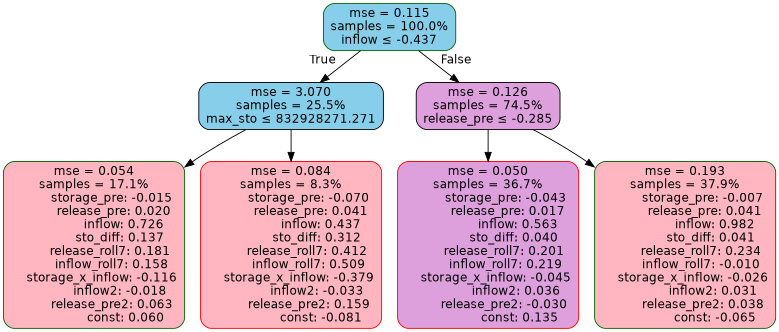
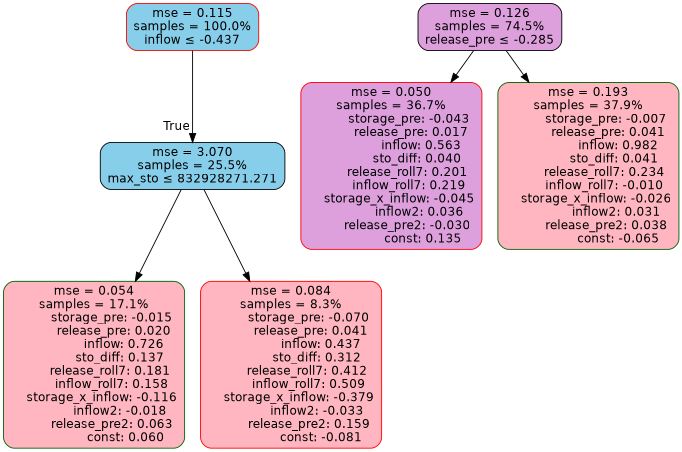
(390, 27) -> (193, 27)
(435, 64) -> none
